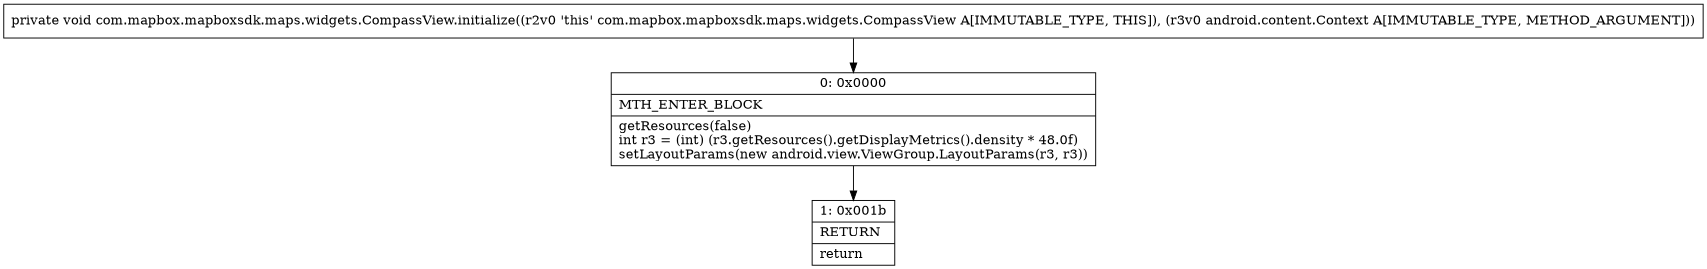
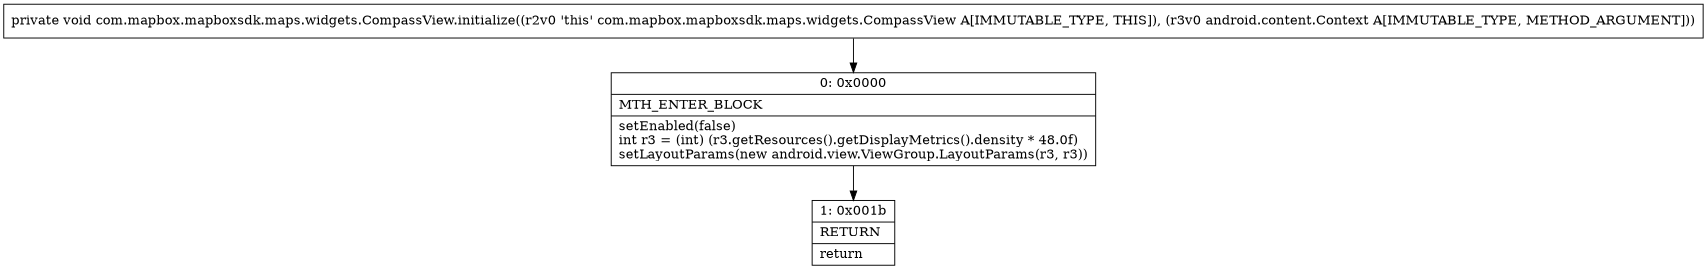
(685, 126) -> (677, 126)
